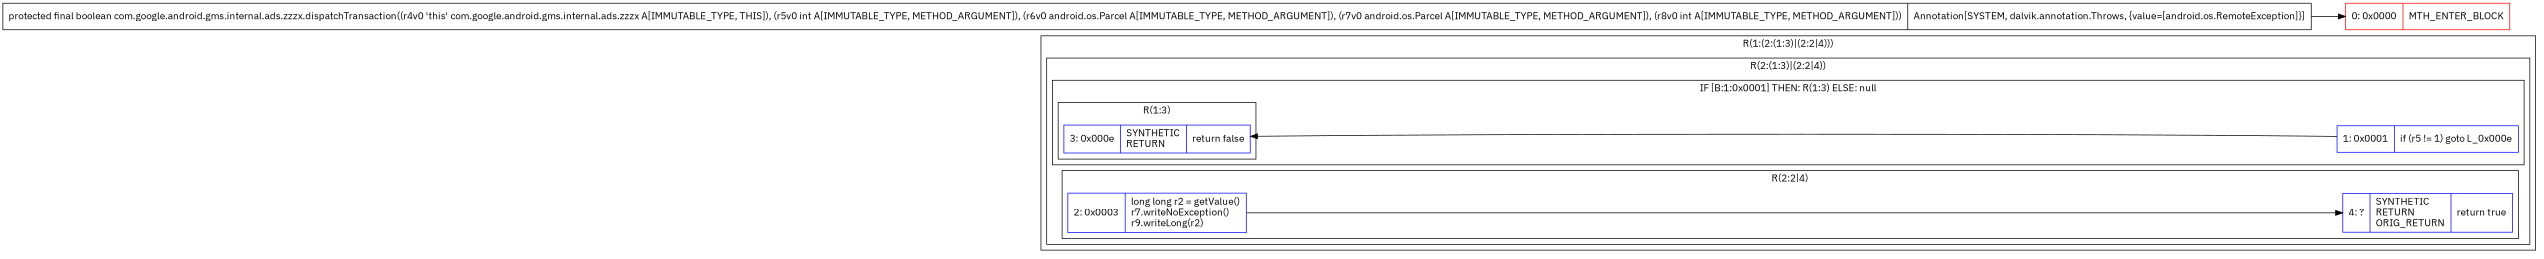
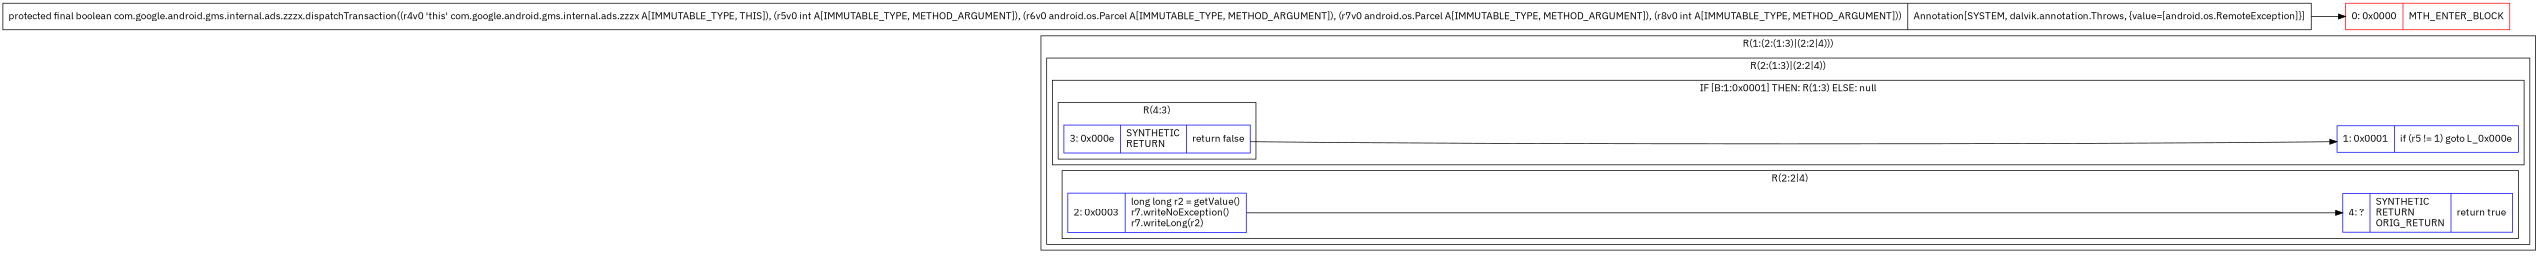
(1157, 111) -> (1157, 111)
(1797, 134) -> (1790, 144)
(1167, 223) -> (1167, 223)
